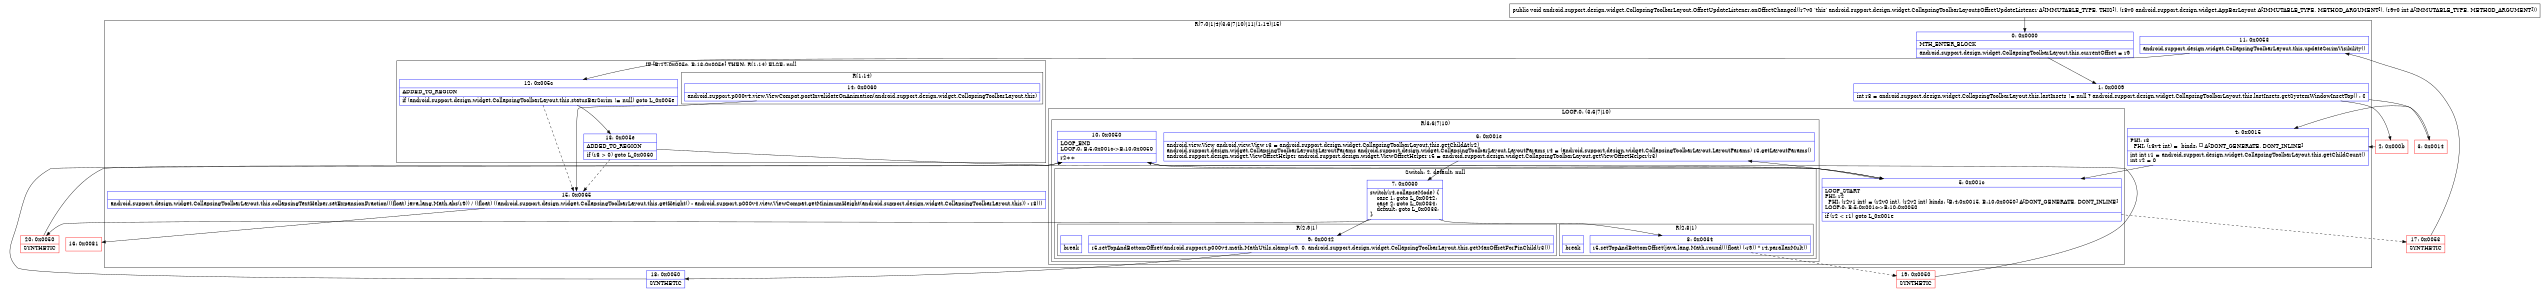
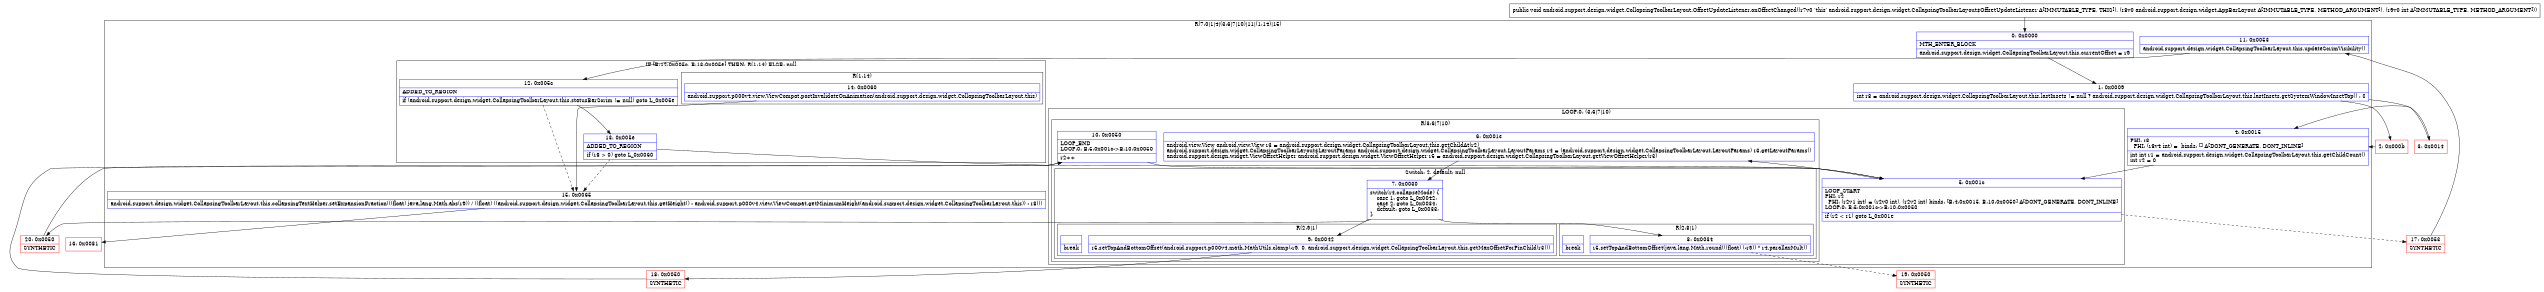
(1830, 166) -> none
(666, 279) -> (666, 279)
